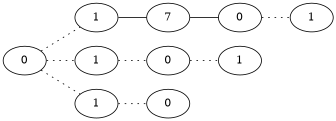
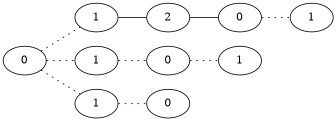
(168, 18) -> (168, 18)
